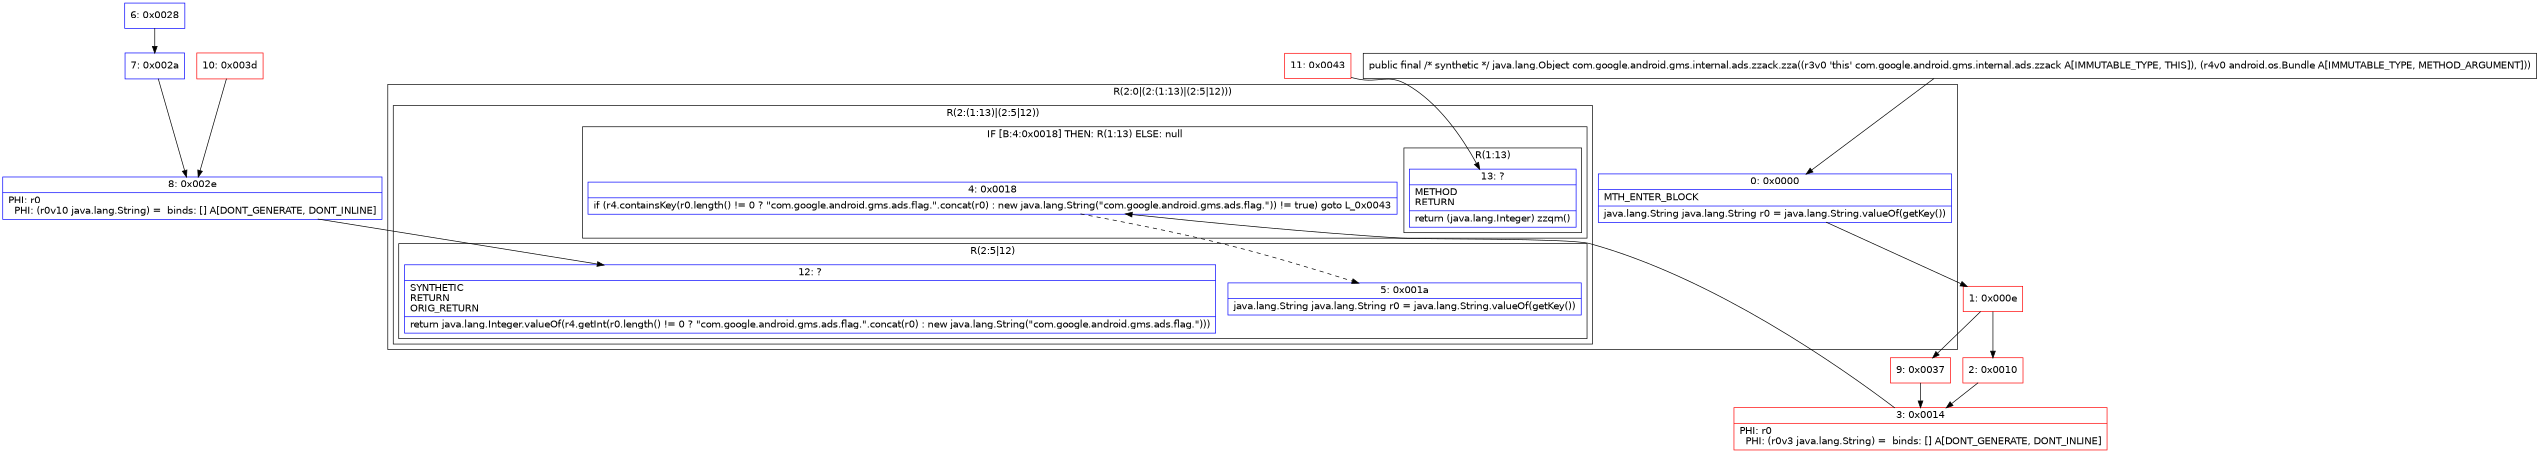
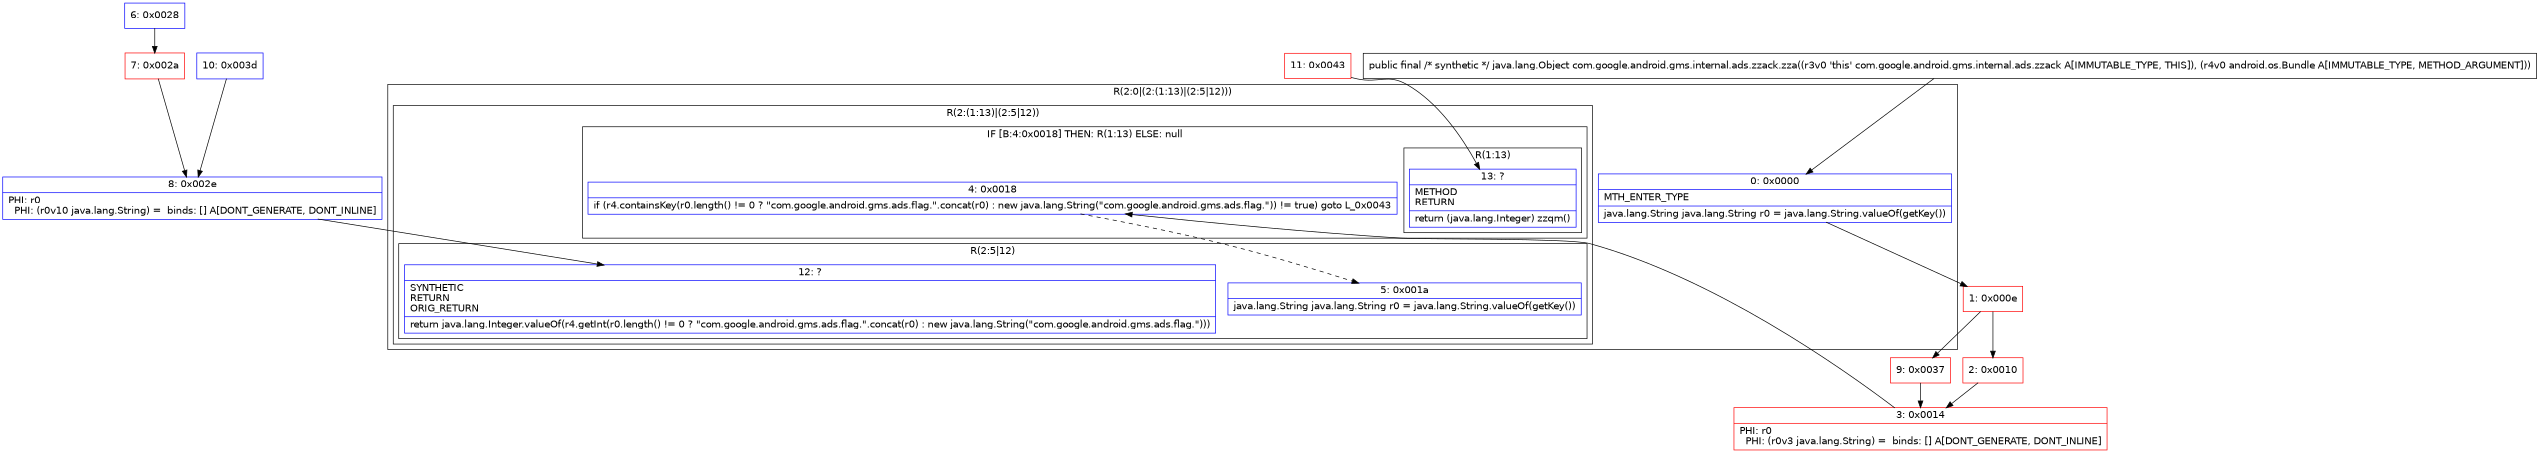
(155, 66) -> (155, 66)
(230, 66) -> (230, 66)
(1651, 197) -> (1646, 197)
